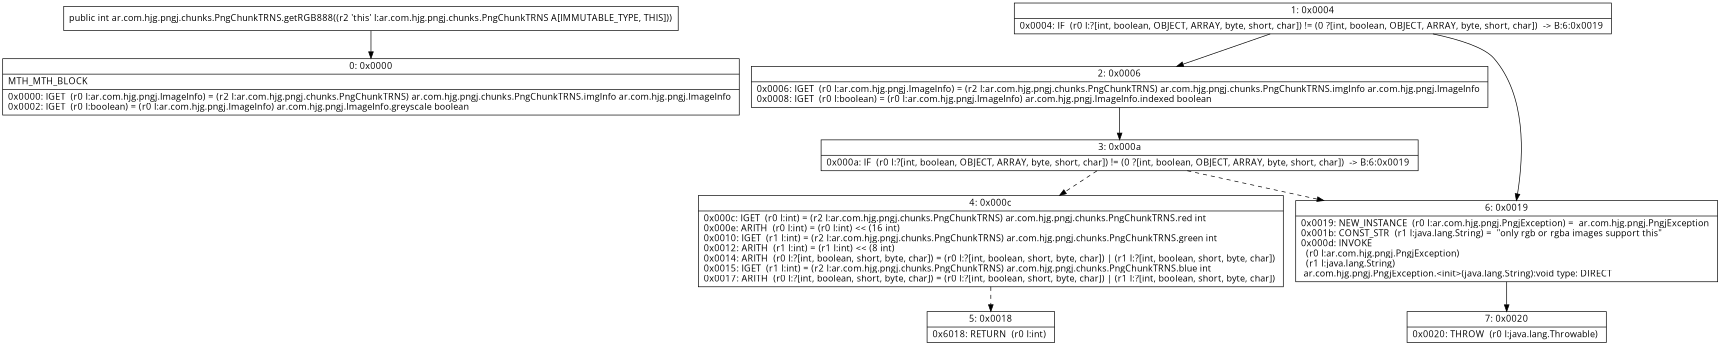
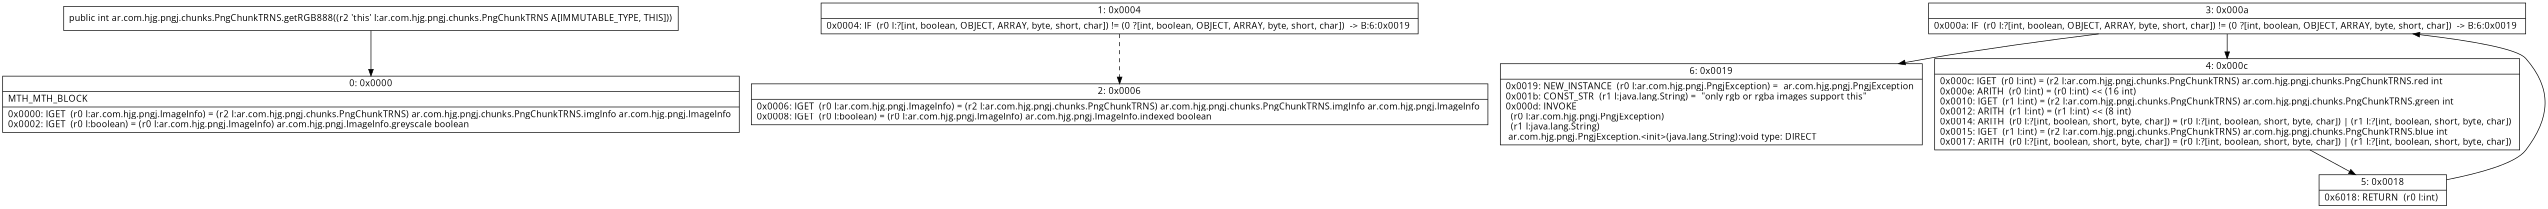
(1227, 49) -> (1120, 56)
(1512, 91) -> none
(1120, 120) -> (2544, 92)
(1081, 181) -> (2227, 43)
(1252, 185) -> (2002, 47)
(991, 296) -> (2330, 161)
(1507, 327) -> none
